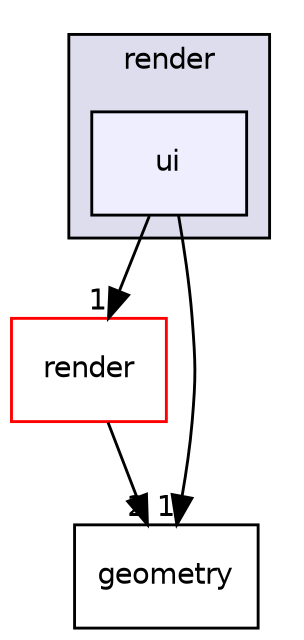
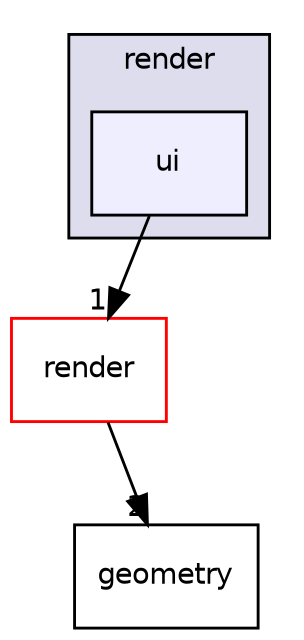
(195, 356) -> none
